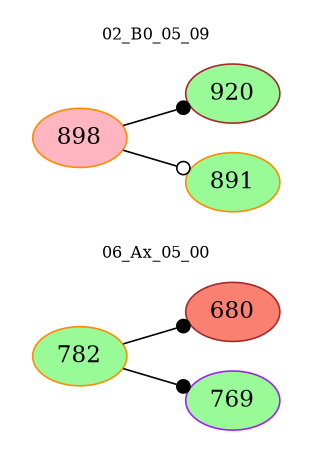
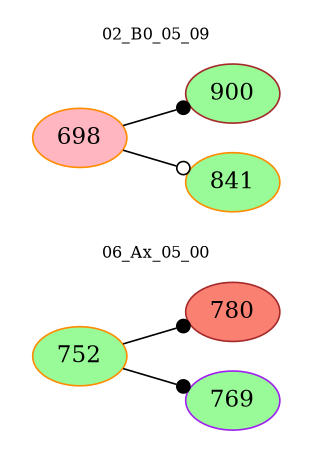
(233, 94) -> (233, 94)
(80, 138) -> (80, 138)
(233, 182) -> (233, 182)
(233, 312) -> (233, 312)
(80, 356) -> (80, 356)
